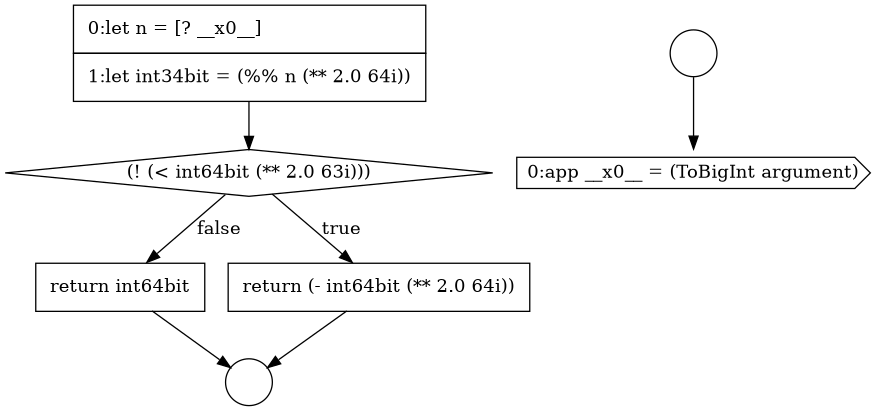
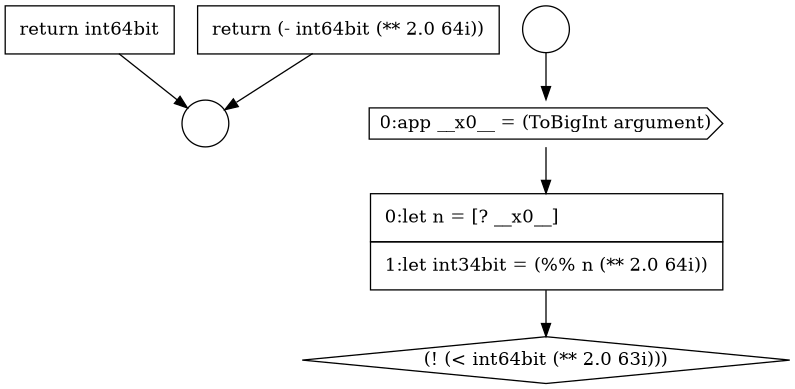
none -> (546, 164)
(191, 224) -> none
(307, 224) -> none
